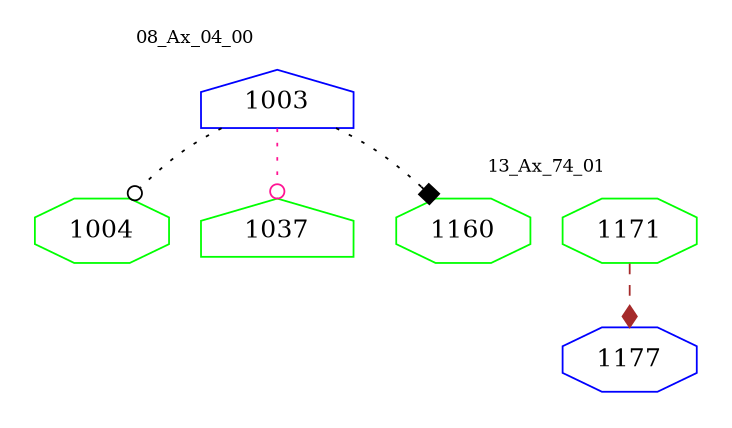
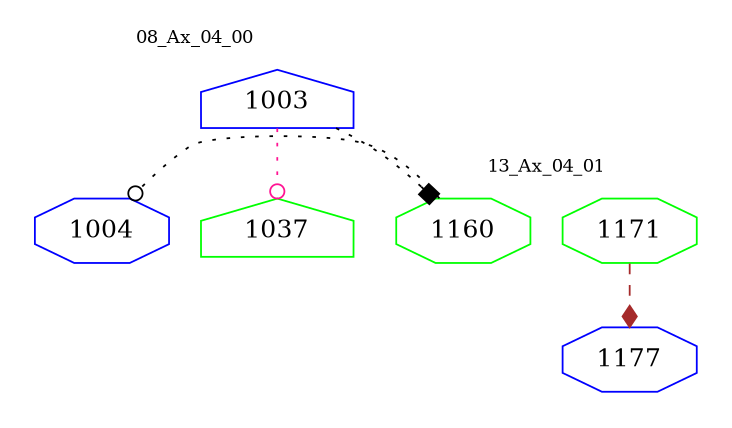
(178, 154) -> (292, 136)
(547, 167) -> (547, 167)
(102, 231) -> (102, 231)
